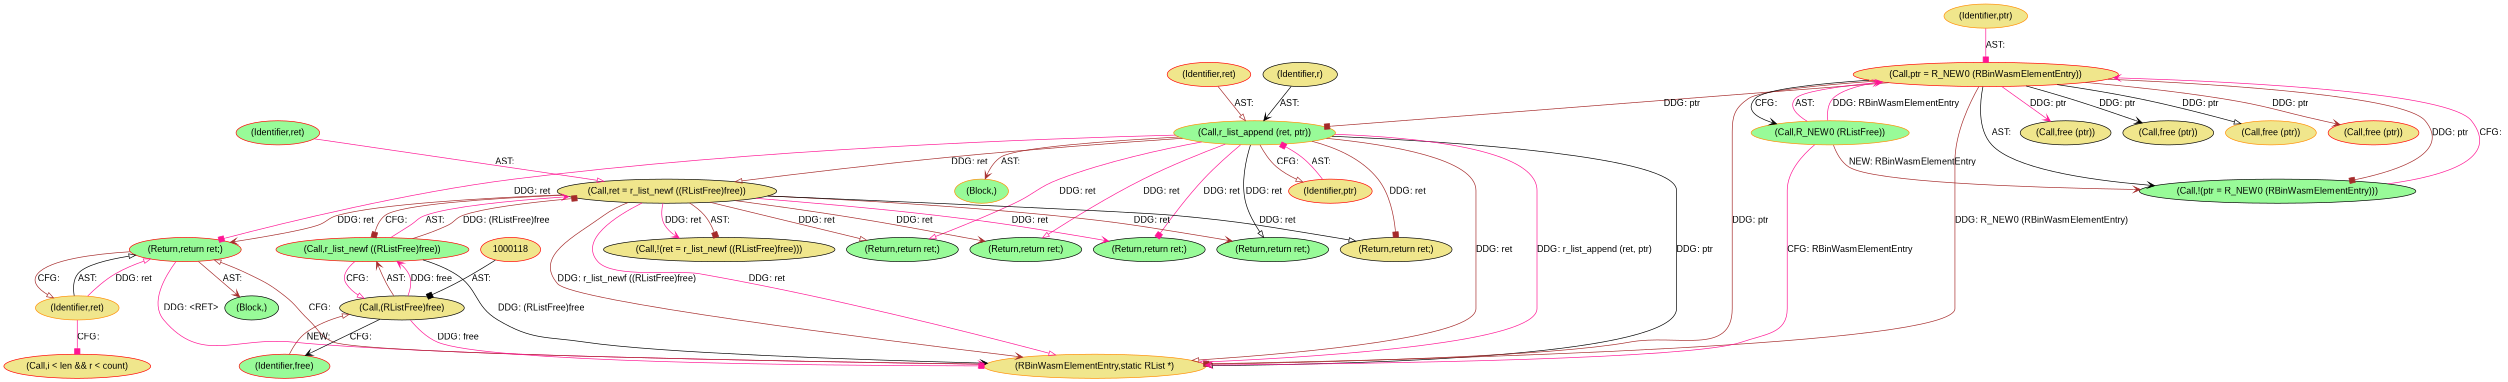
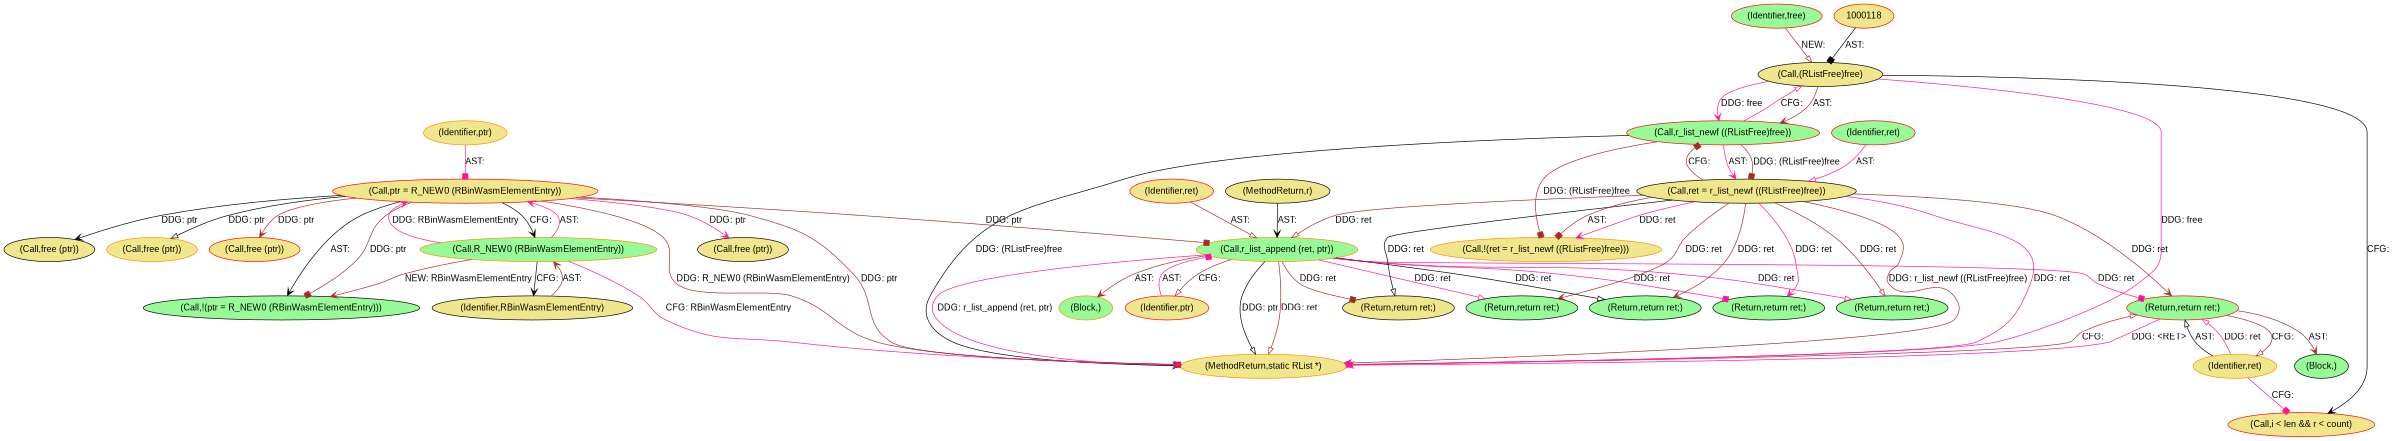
(1300, 74) -> (1278, 191)
(2363, 93) -> none
(1830, 133) -> (538, 250)
(962, 156) -> (1468, 203)
none -> (1572, 162)
(719, 250) -> (1546, 250)
none -> (532, 308)
(346, 336) -> (2275, 97)
(1095, 366) -> (1264, 366)
